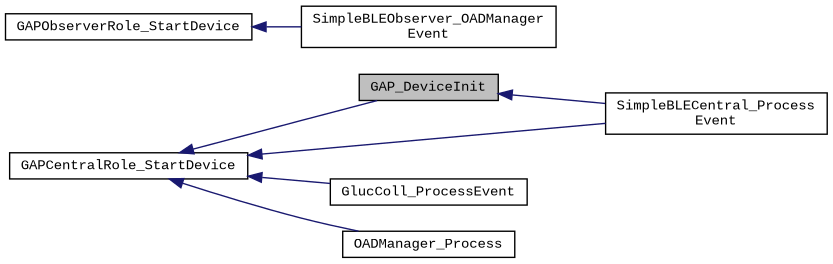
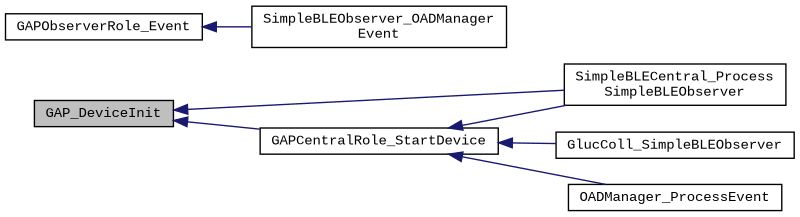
(129, 27) -> (104, 27)
(716, 114) -> (675, 85)
(285, 125) -> (224, 126)
(429, 192) -> (675, 145)
(429, 244) -> (675, 198)
